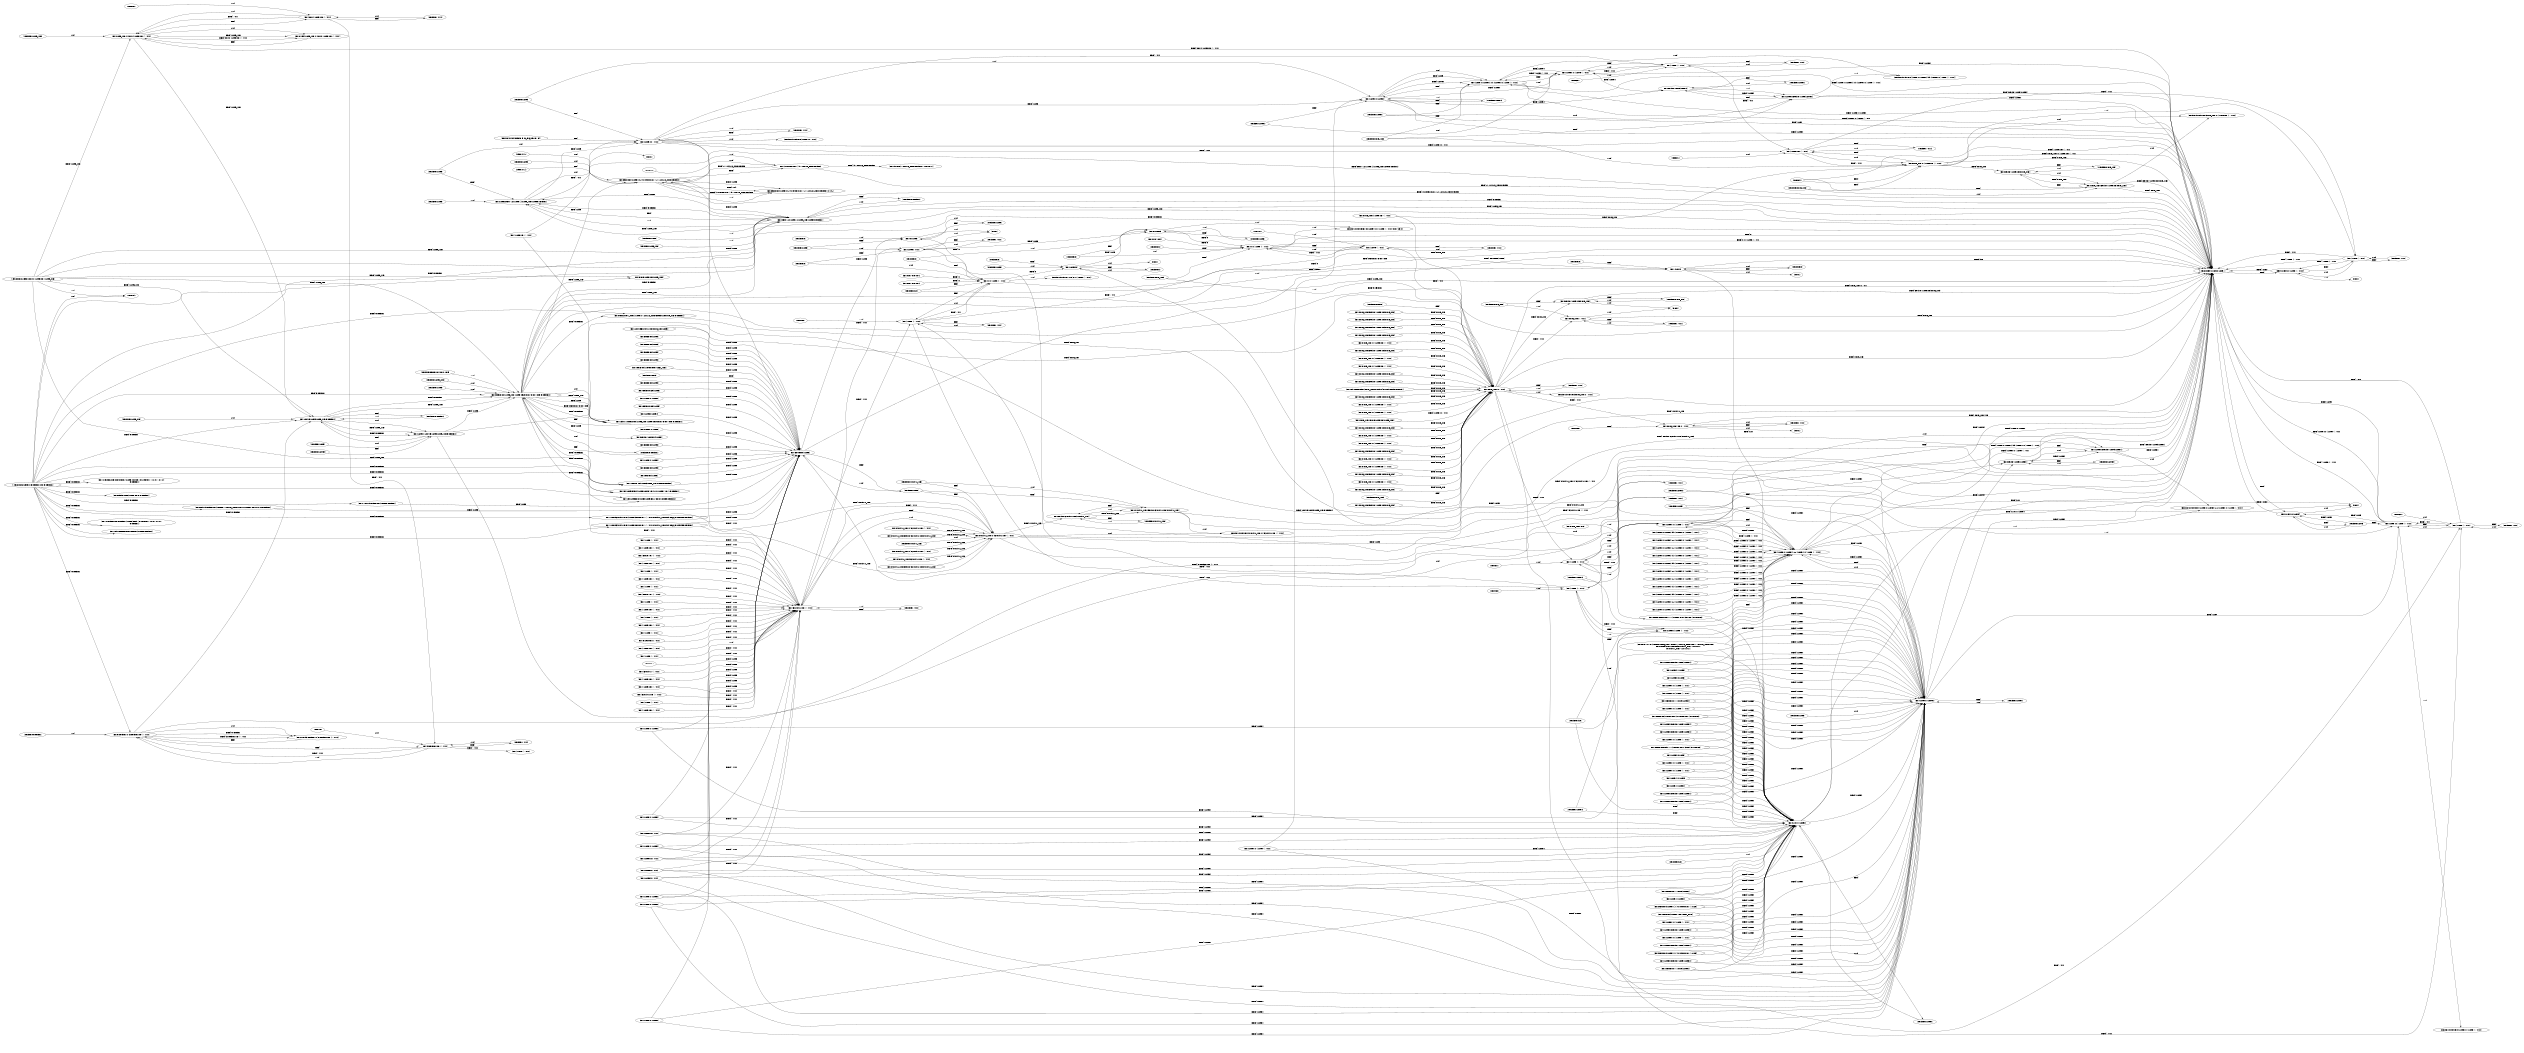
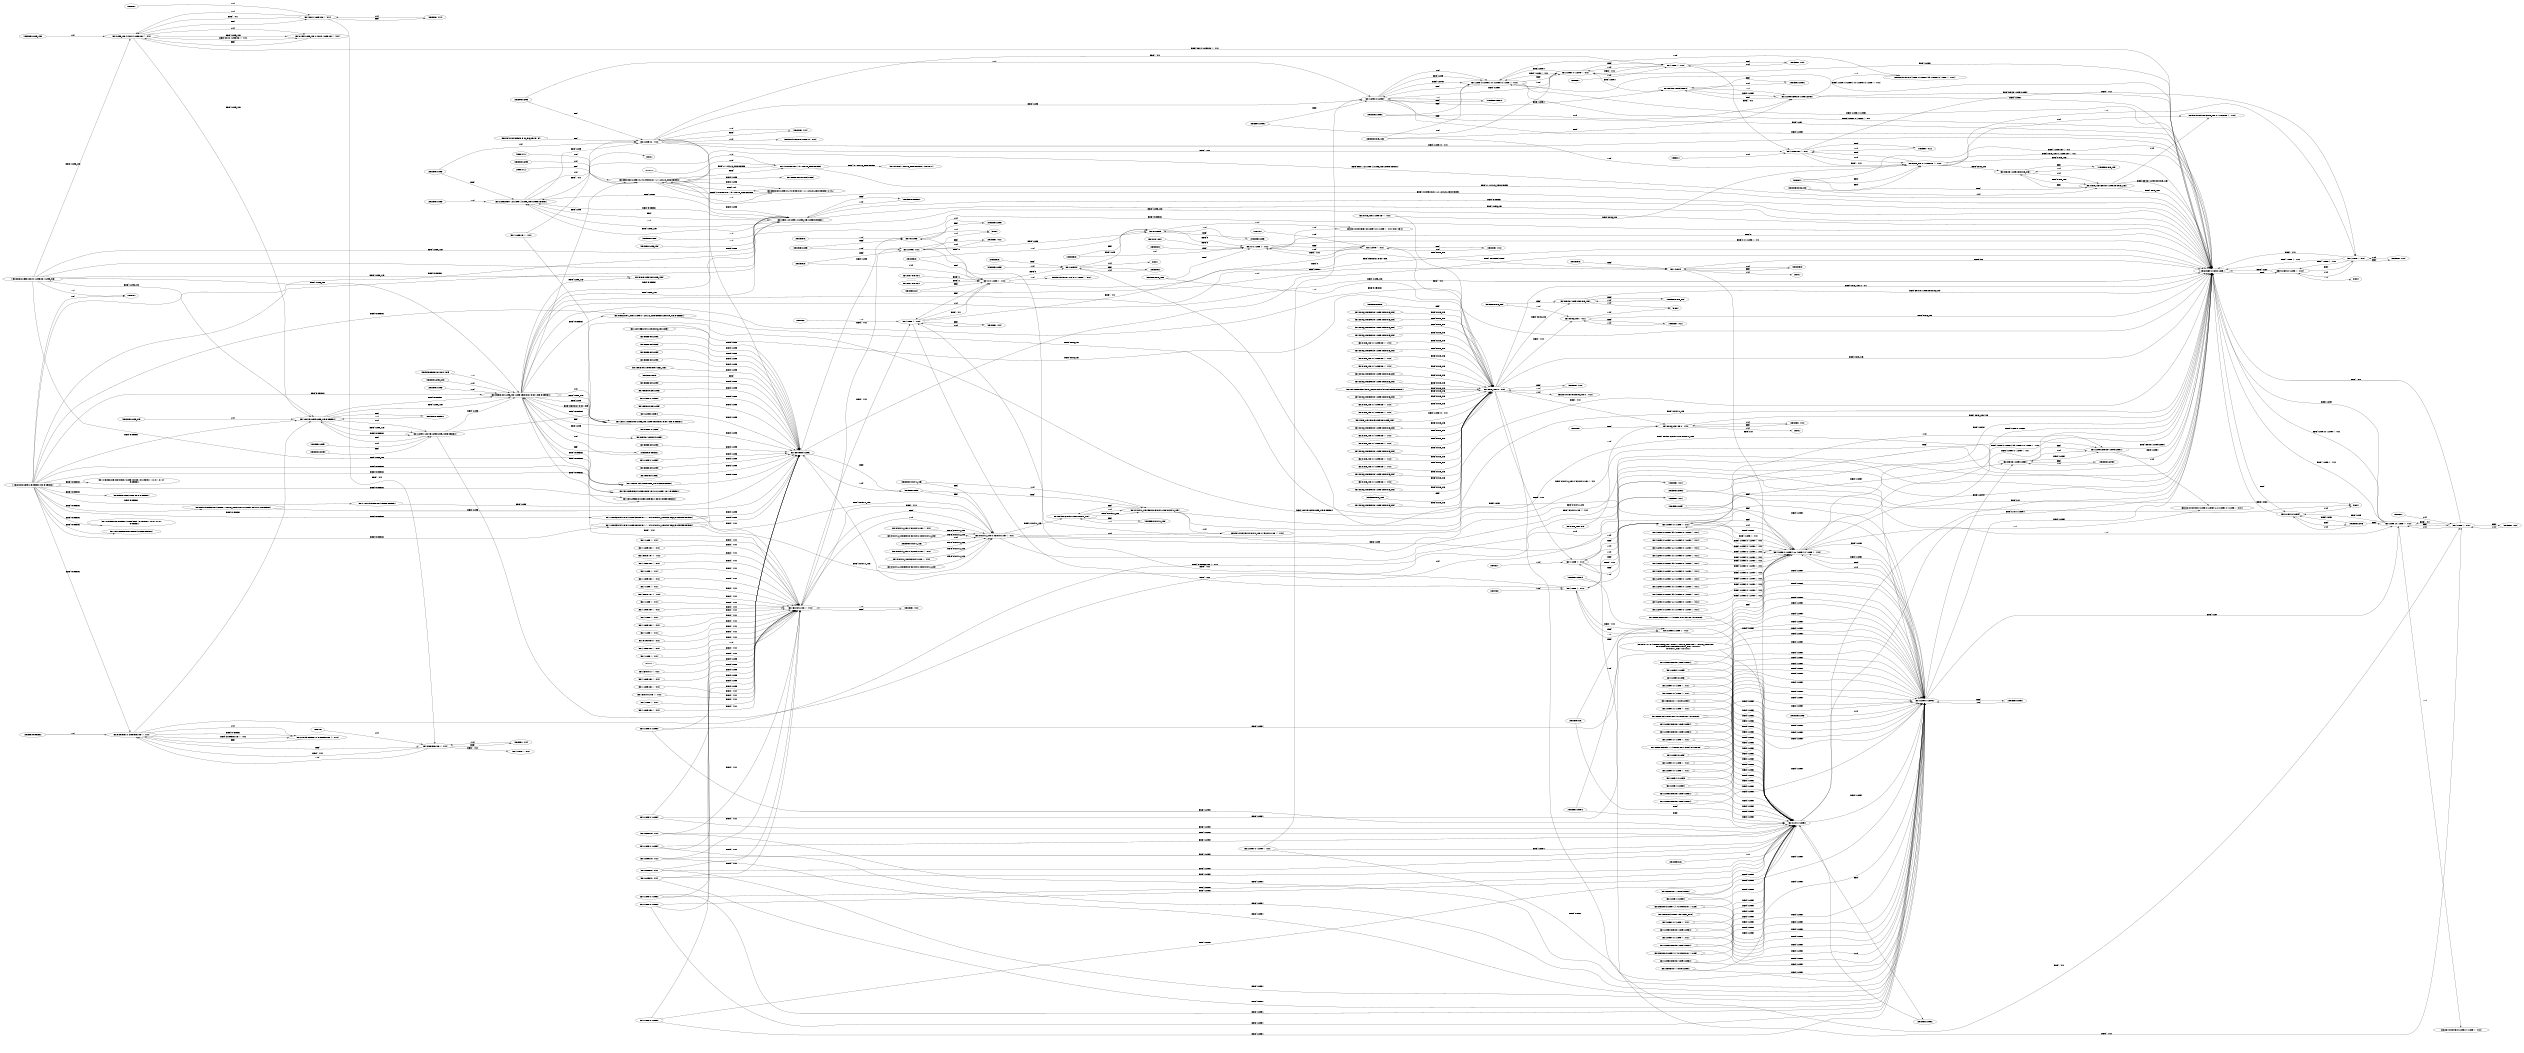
none -> (800, 177)
(1618, 569) -> (1609, 463)
(1763, 895) -> none
